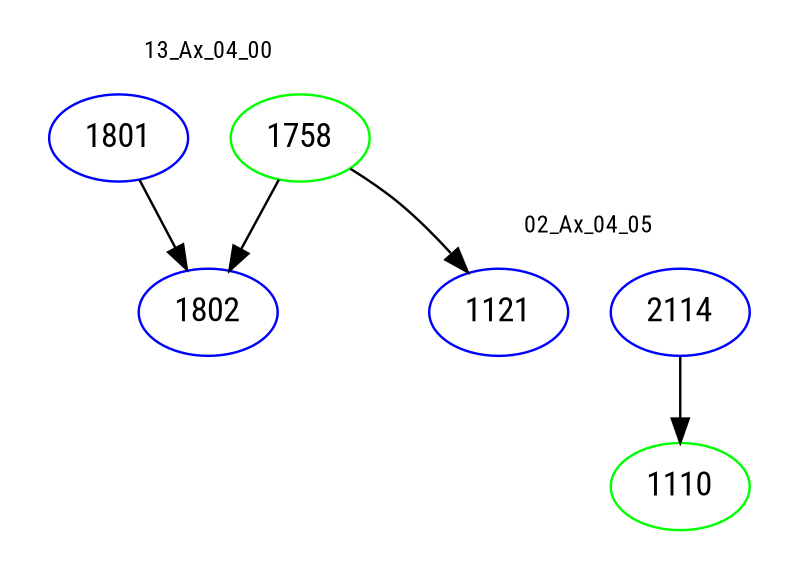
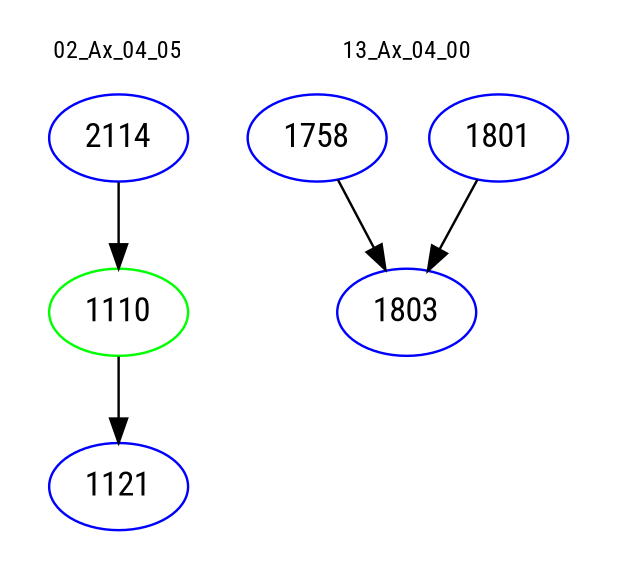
(300, 138) -> (317, 138)
(426, 227) -> (119, 388)
(208, 312) -> (407, 312)
